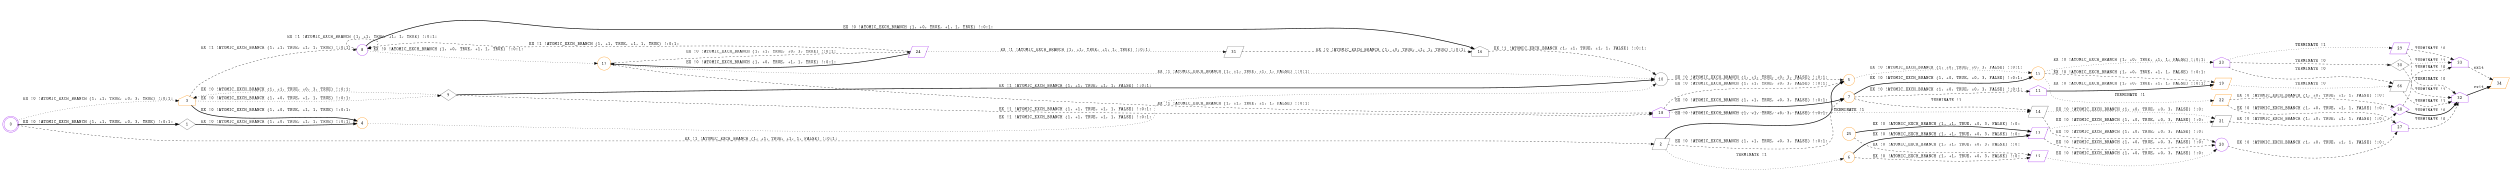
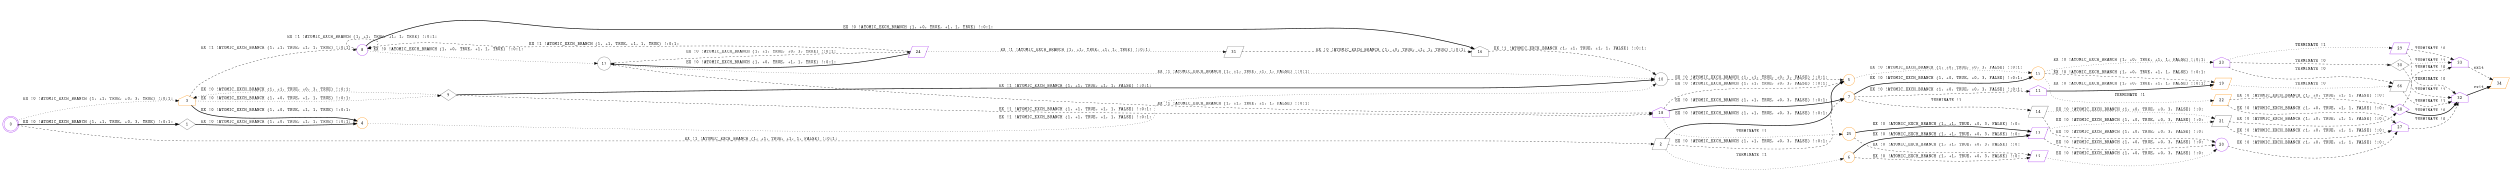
(604, 64) -> (604, 64)
(1848, 112) -> (1747, 138)
none -> (2307, 139)
